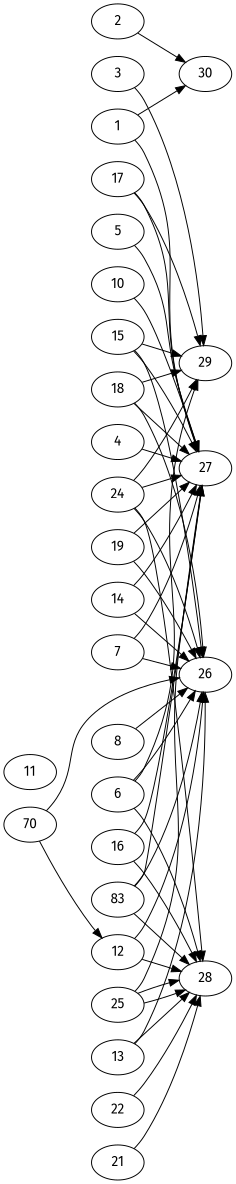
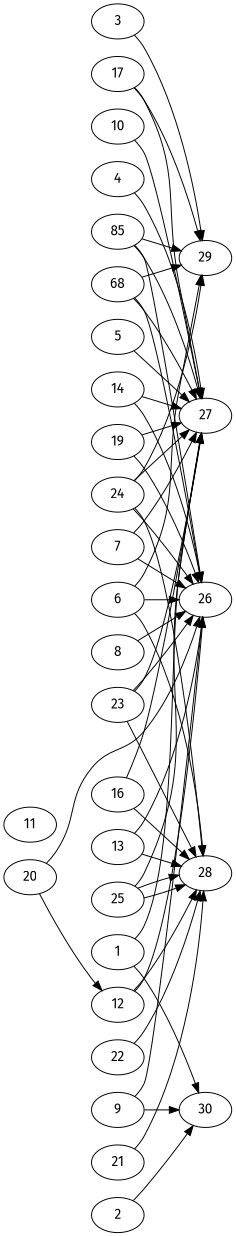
(118, 337) -> (118, 232)
(118, 389) -> (118, 284)
(30, 825) -> (30, 877)
(118, 900) -> (118, 705)
none -> (118, 1110)
